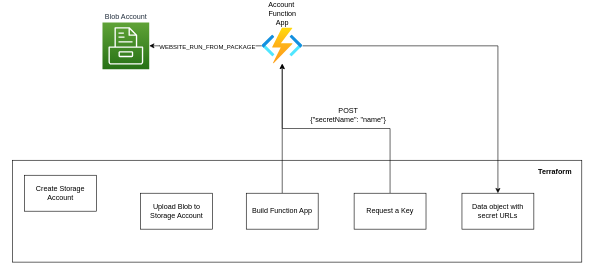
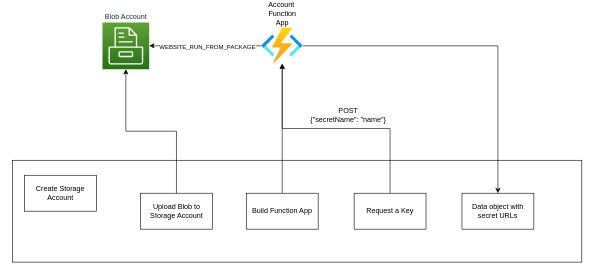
none -> (176, 161)
(555, 173) -> none
